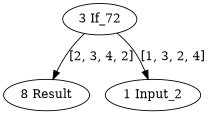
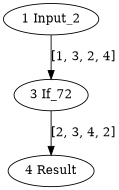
(134, 50) -> (51, 53)
(47, 95) -> (51, 171)
